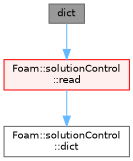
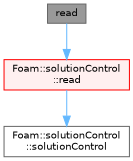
(67, 14) -> (67, 14)
(67, 142) -> (67, 142)
